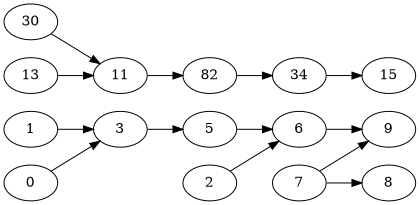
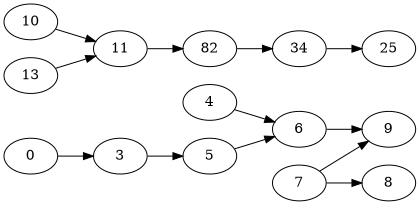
(31, 22) -> (31, 22)
(389, 76) -> (389, 49)
(31, 129) -> none
(210, 183) -> (210, 102)
